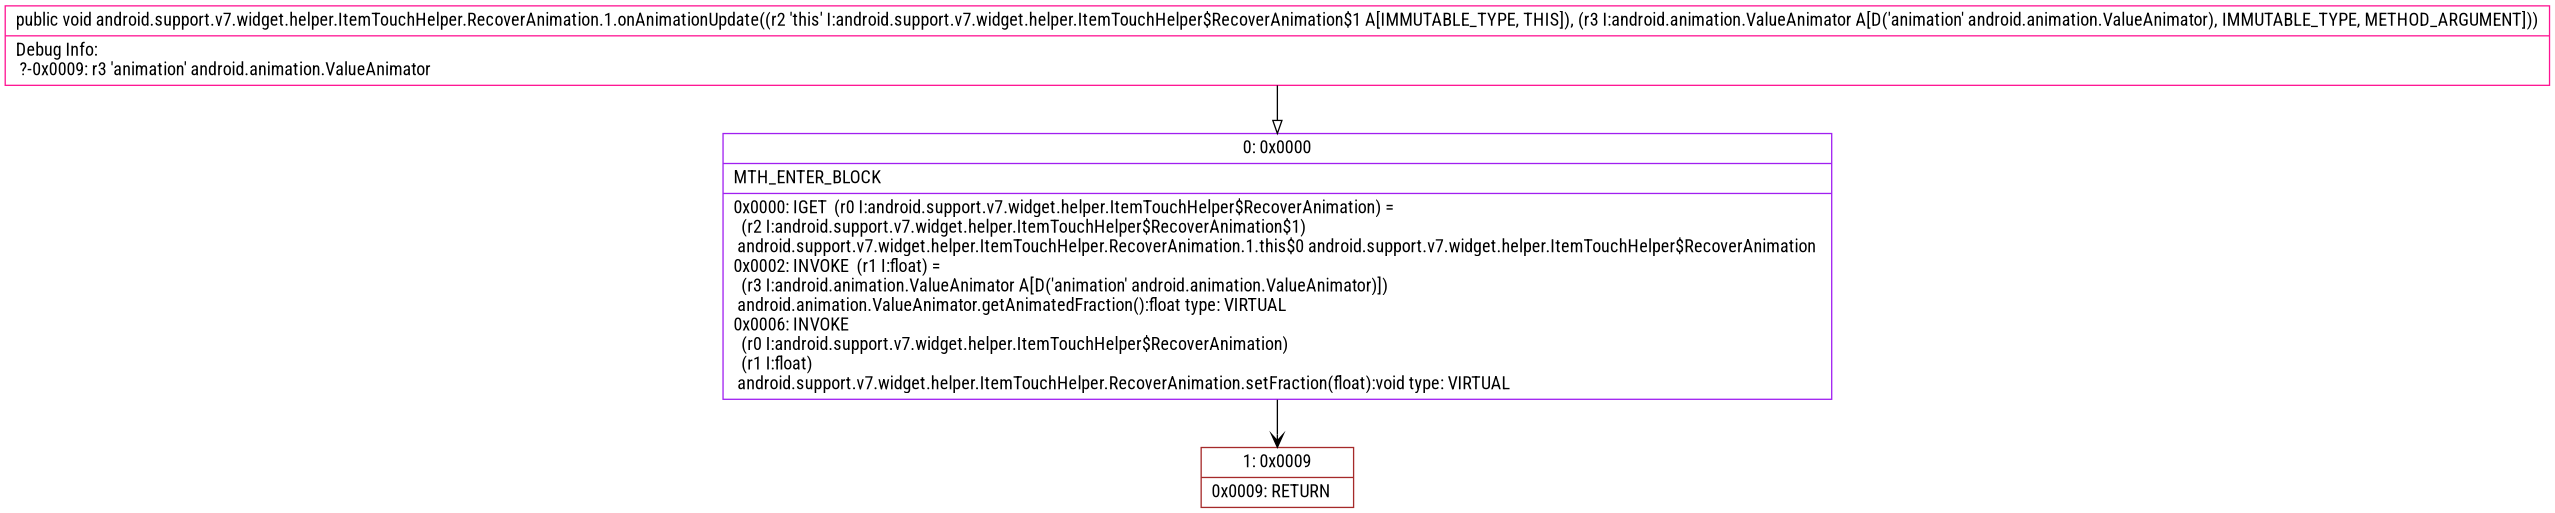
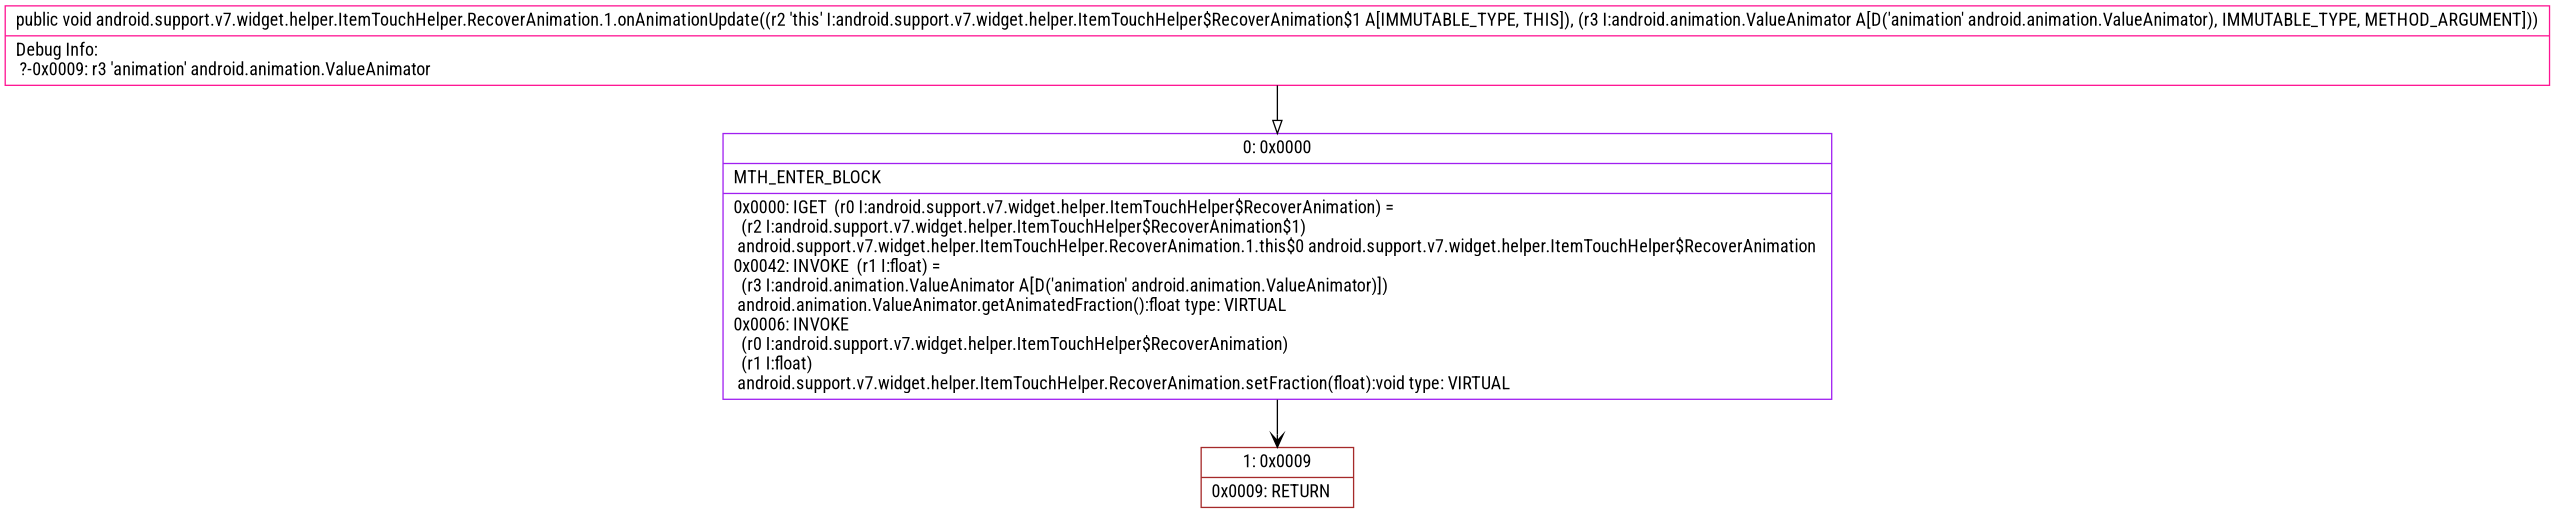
(840, 266) -> (840, 266)
